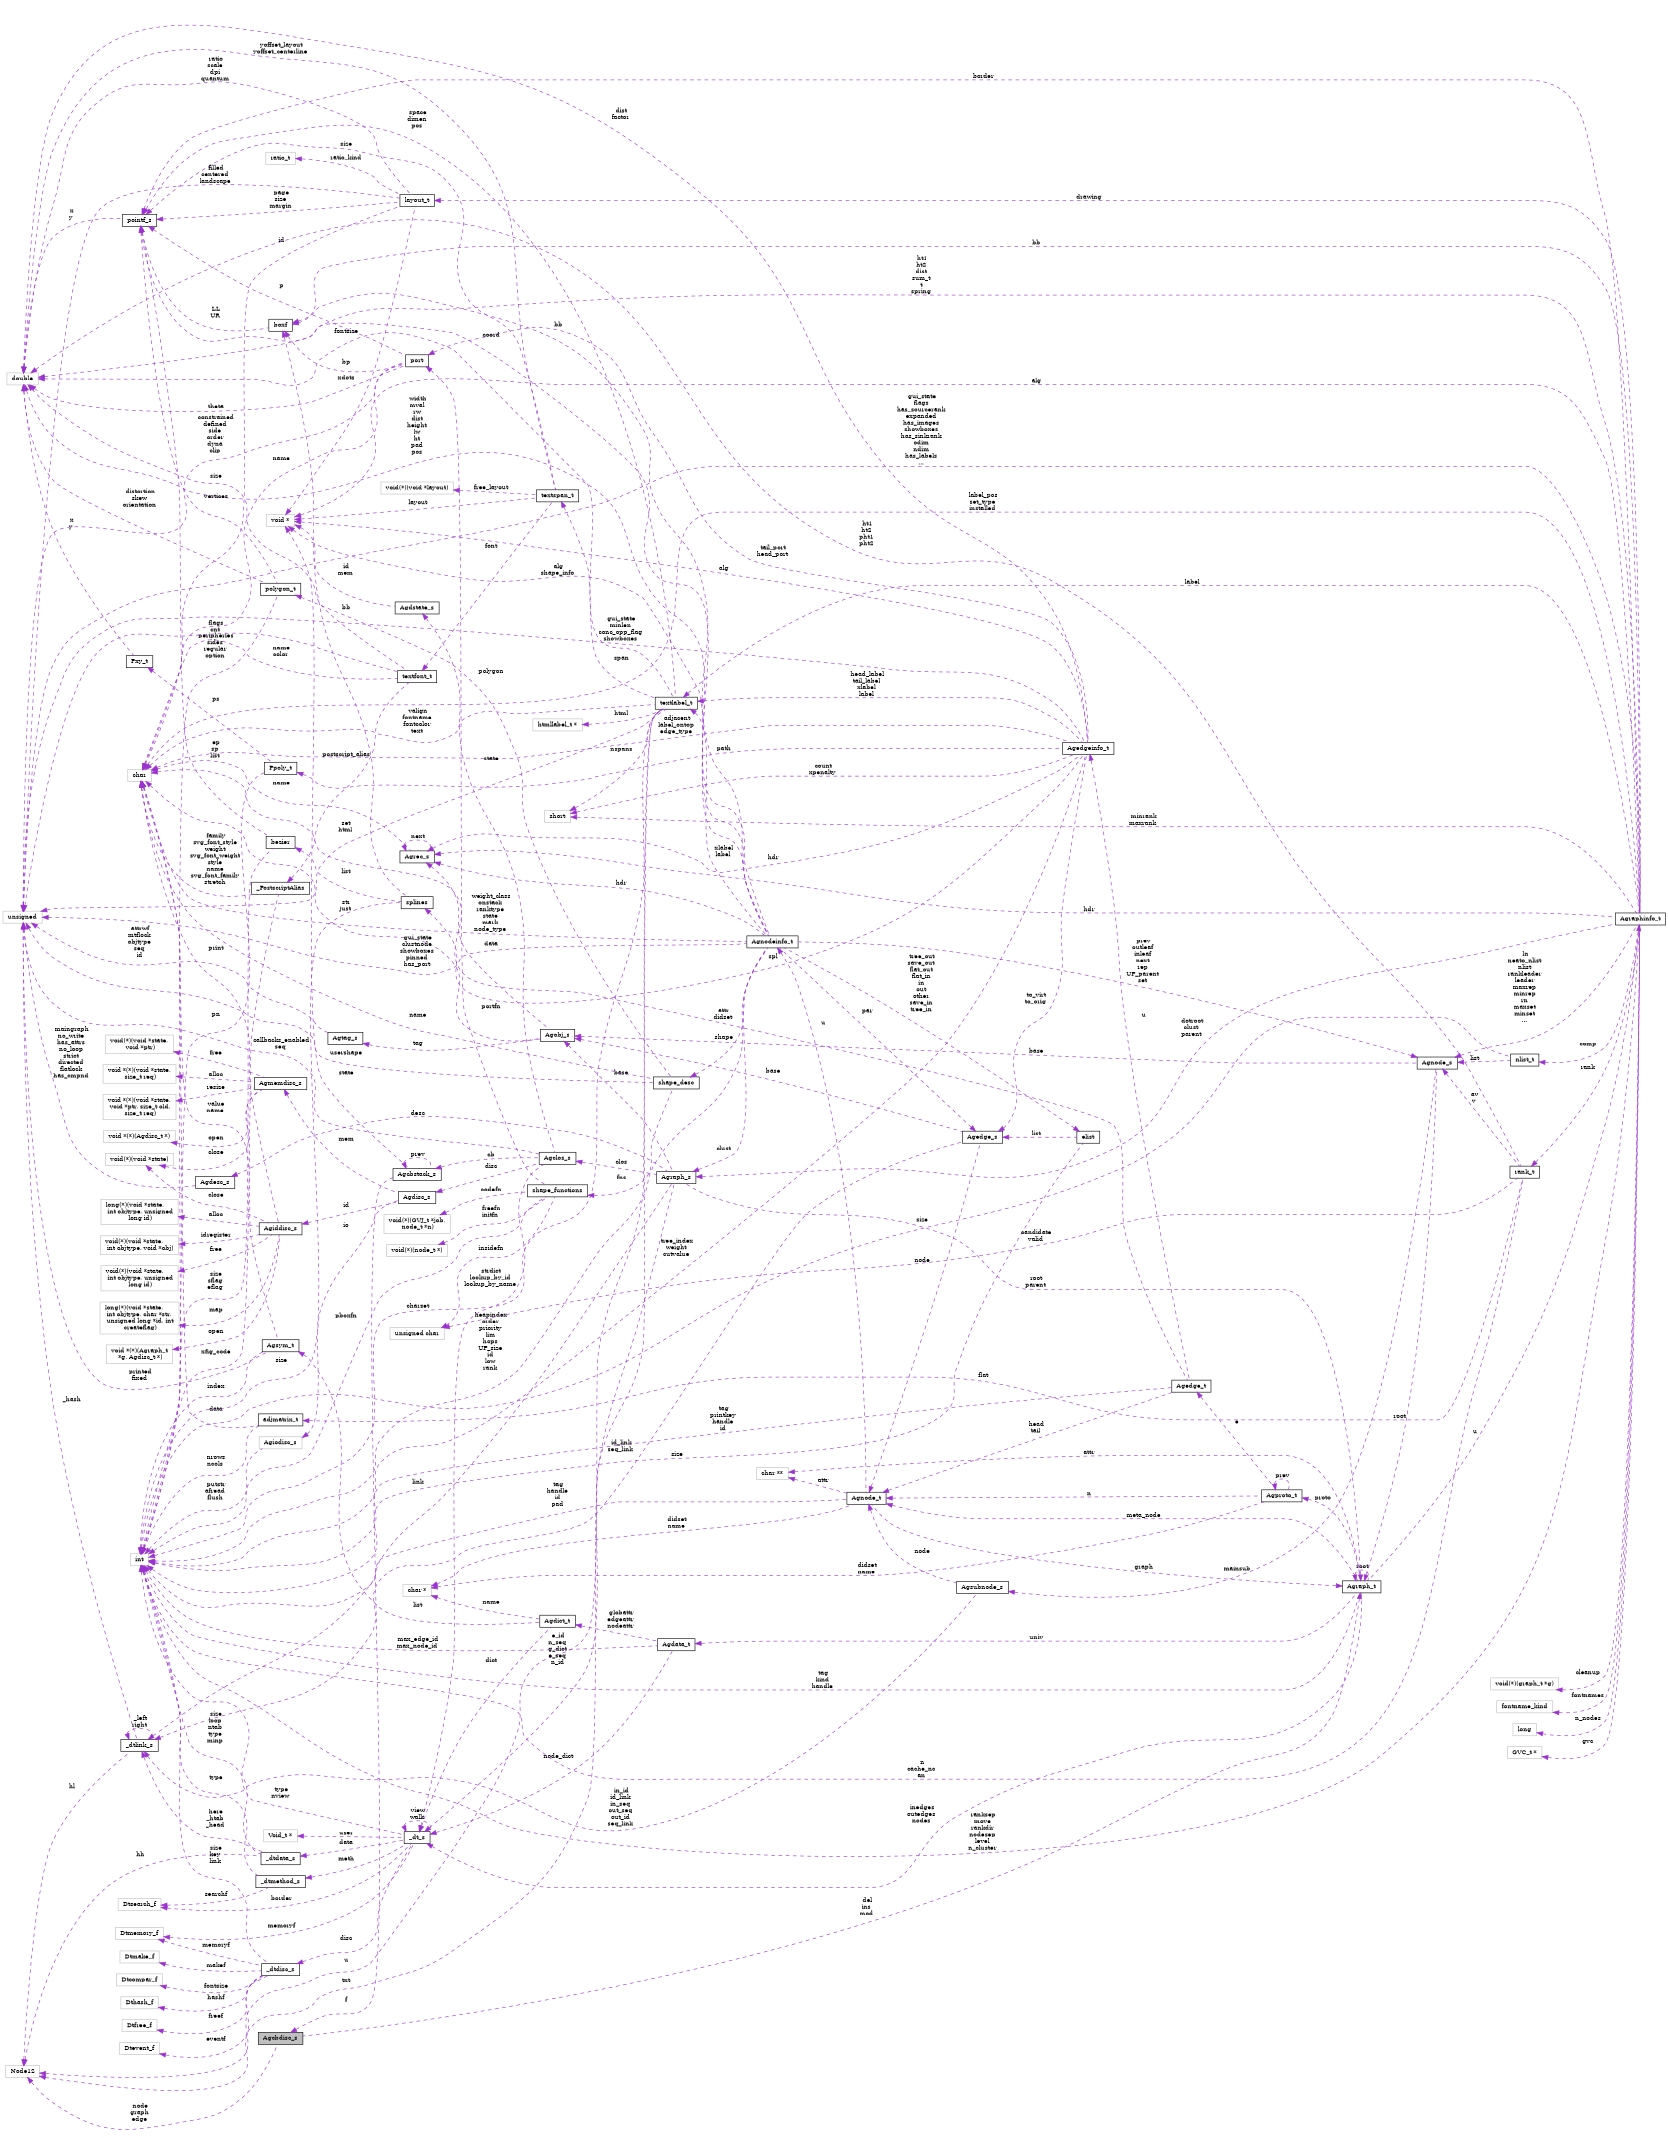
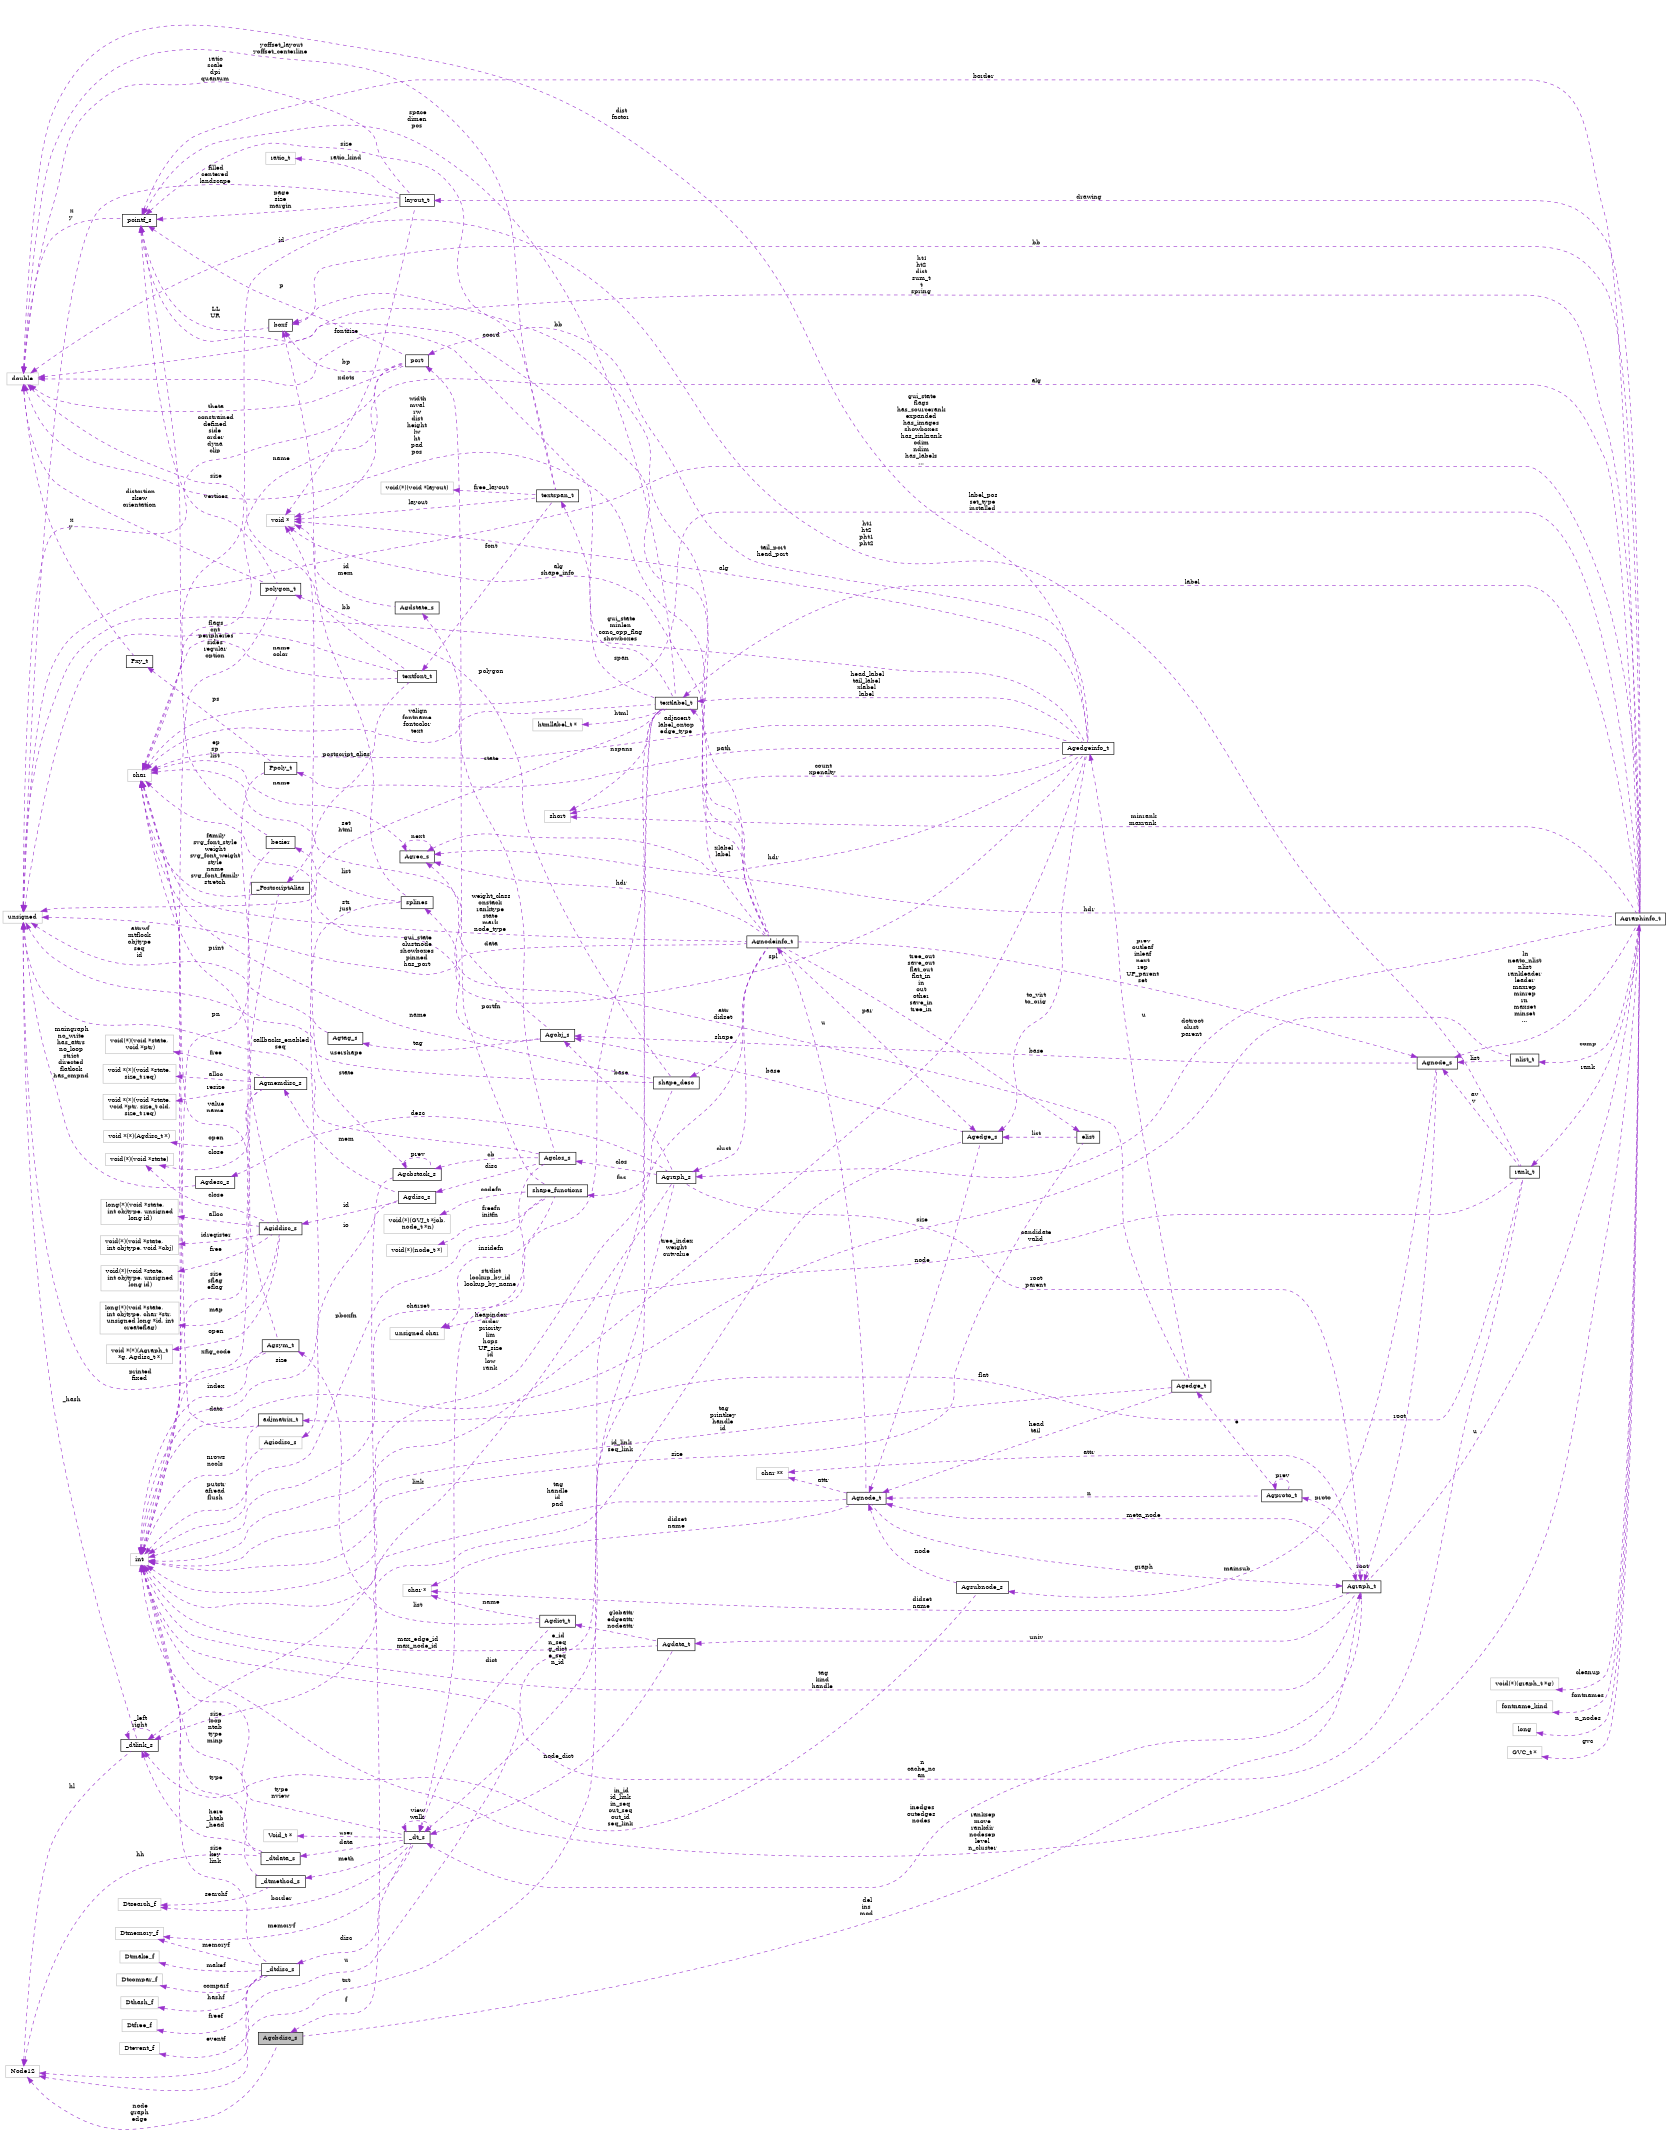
(855, 1575) -> (895, 1610)
(215, 1986) -> (215, 1986)
